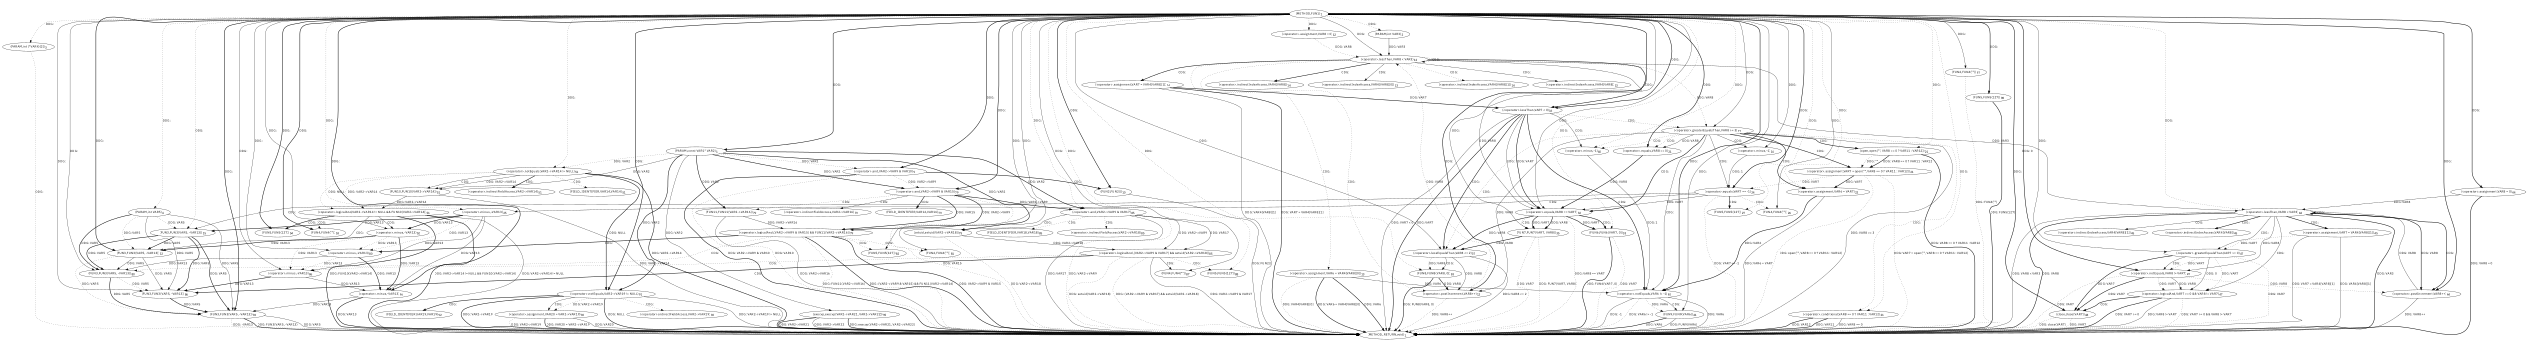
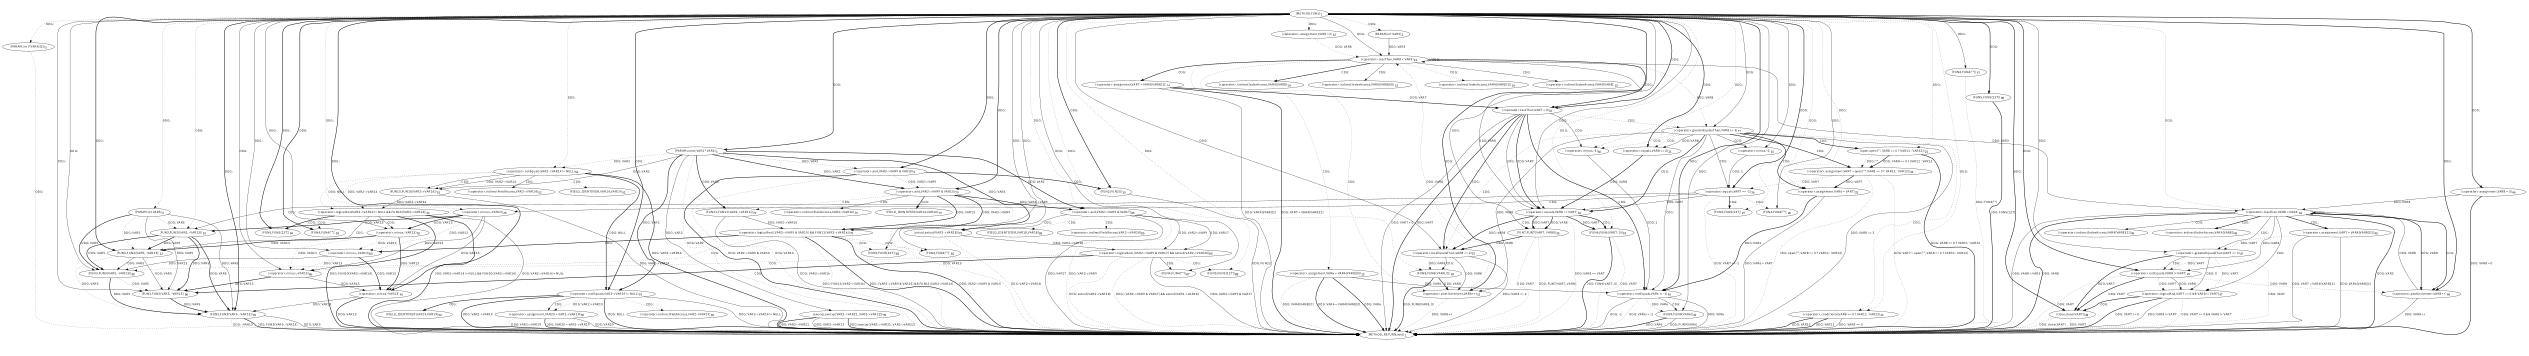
(2028, 151) -> (2028, 151)
(525, 181) -> (525, 181)
none -> (908, 318)
